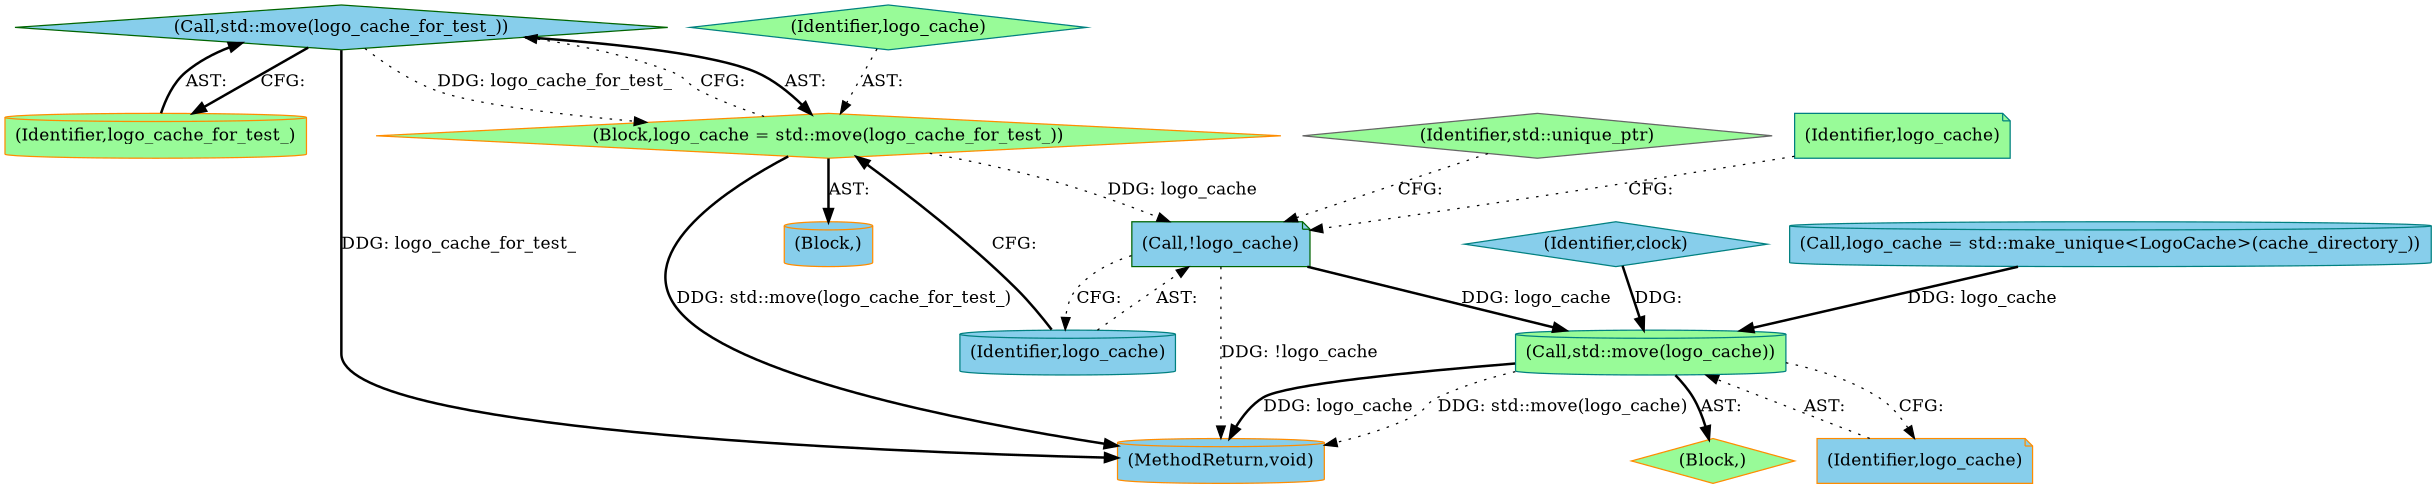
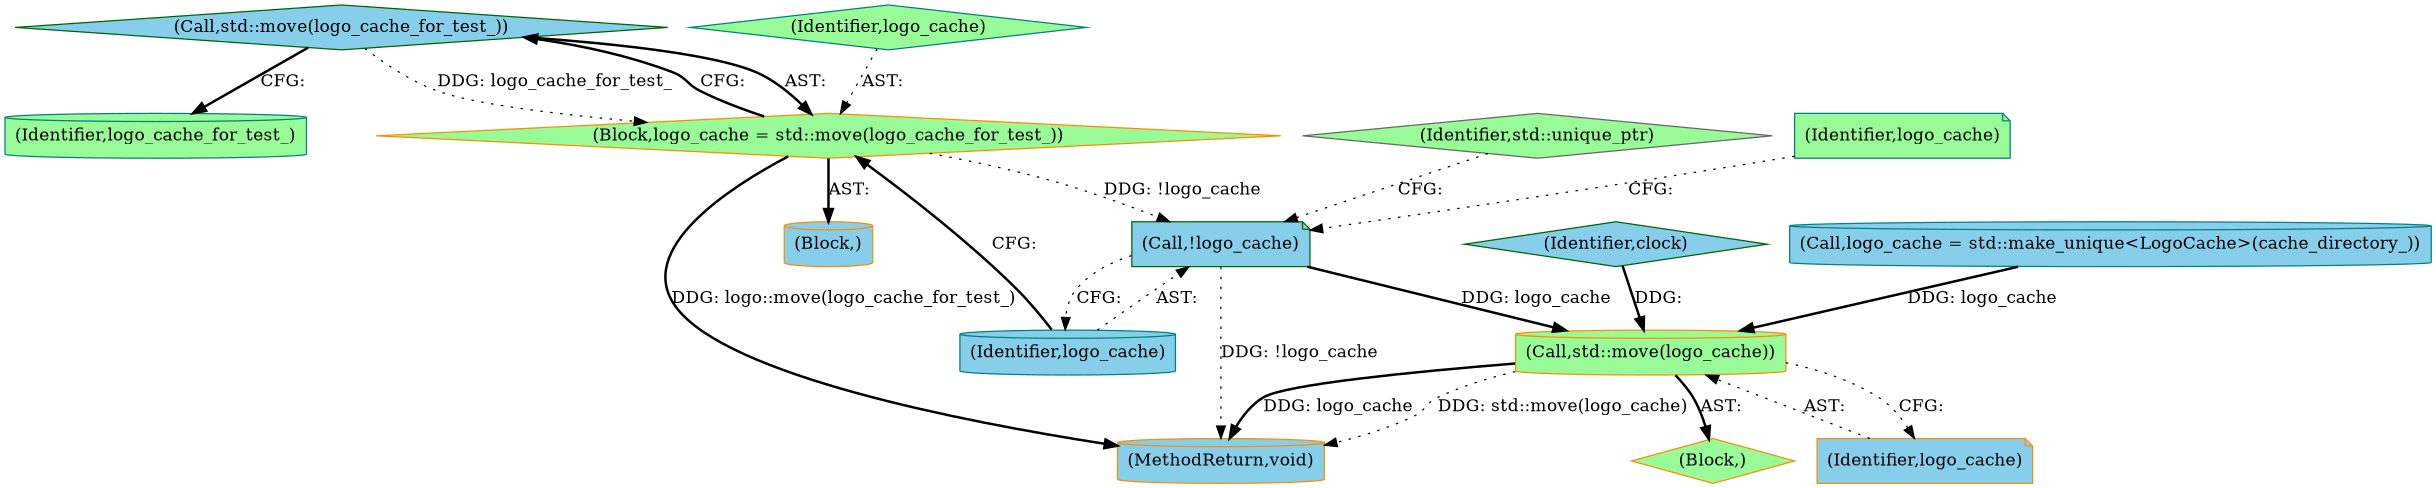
(655, 66) -> (655, 66)
(187, 72) -> none
(156, 136) -> (156, 136)
(1183, 190) -> (1183, 190)
(1616, 244) -> (1616, 244)
(844, 298) -> (844, 298)
(1651, 353) -> (1651, 353)
(563, 424) -> none
